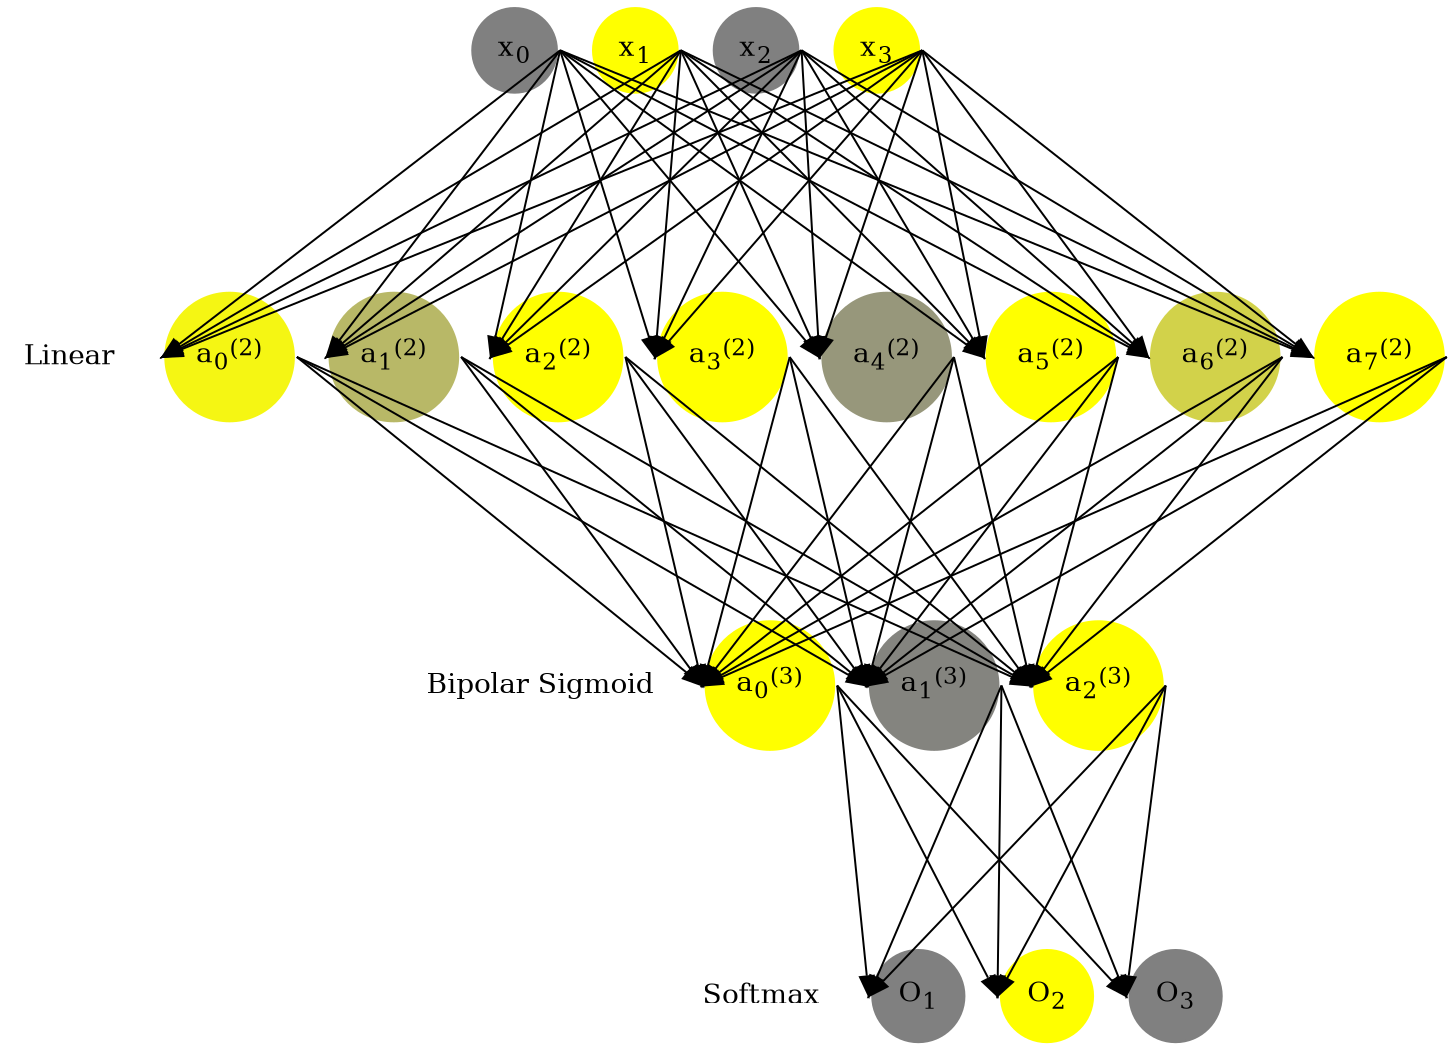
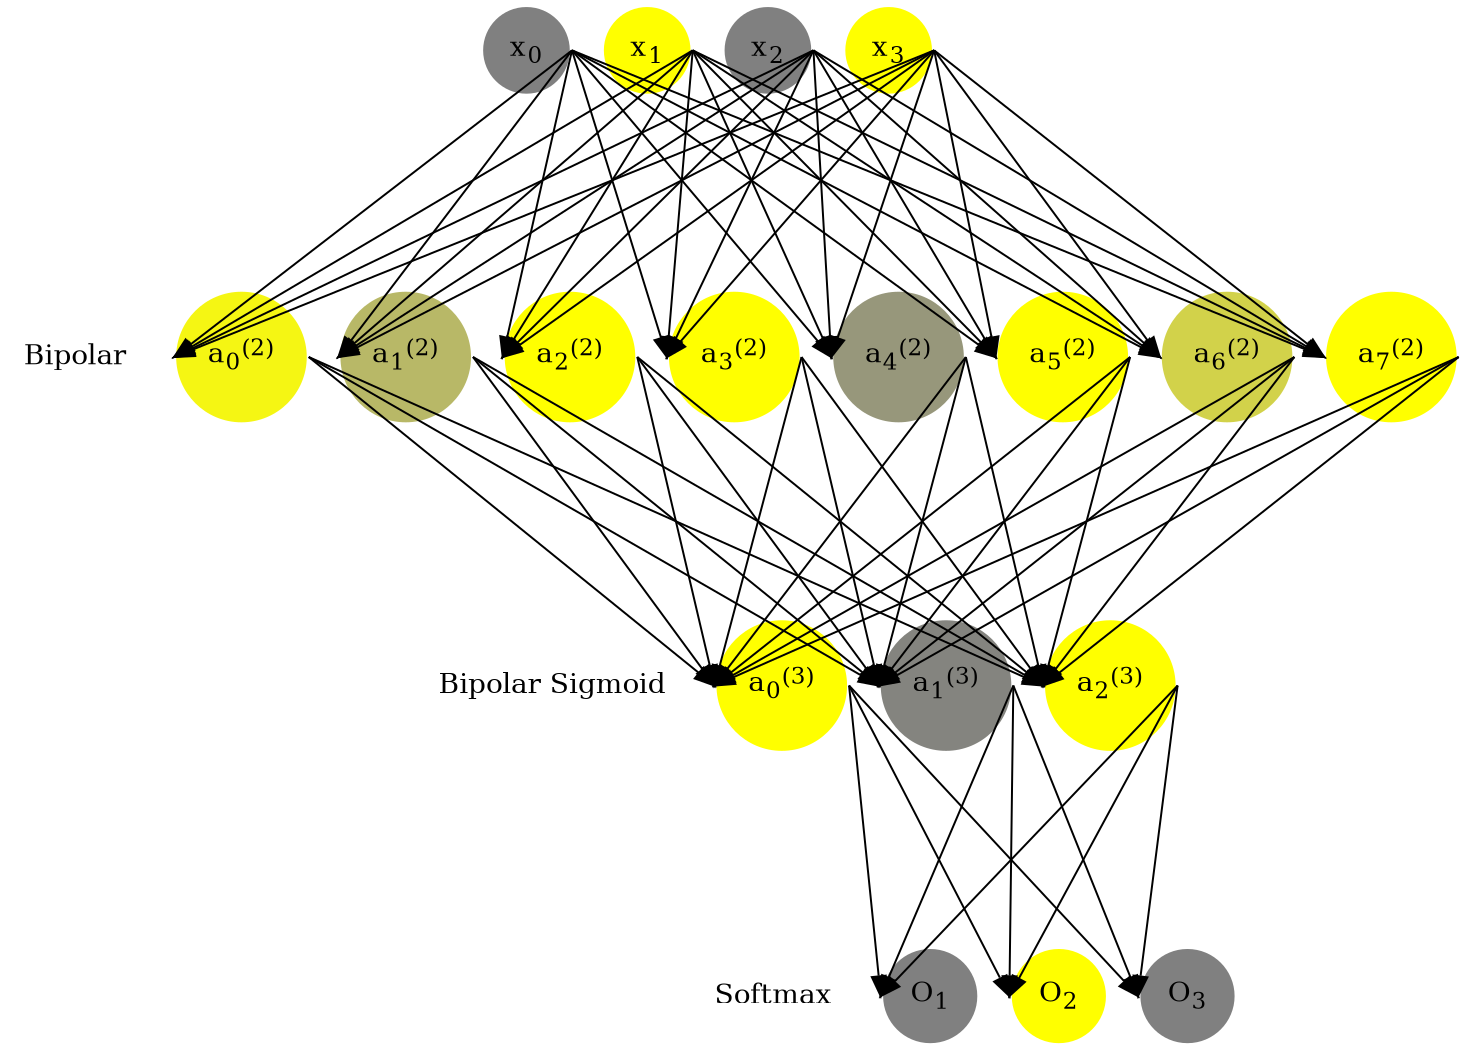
(69, 357) -> (75, 357)
